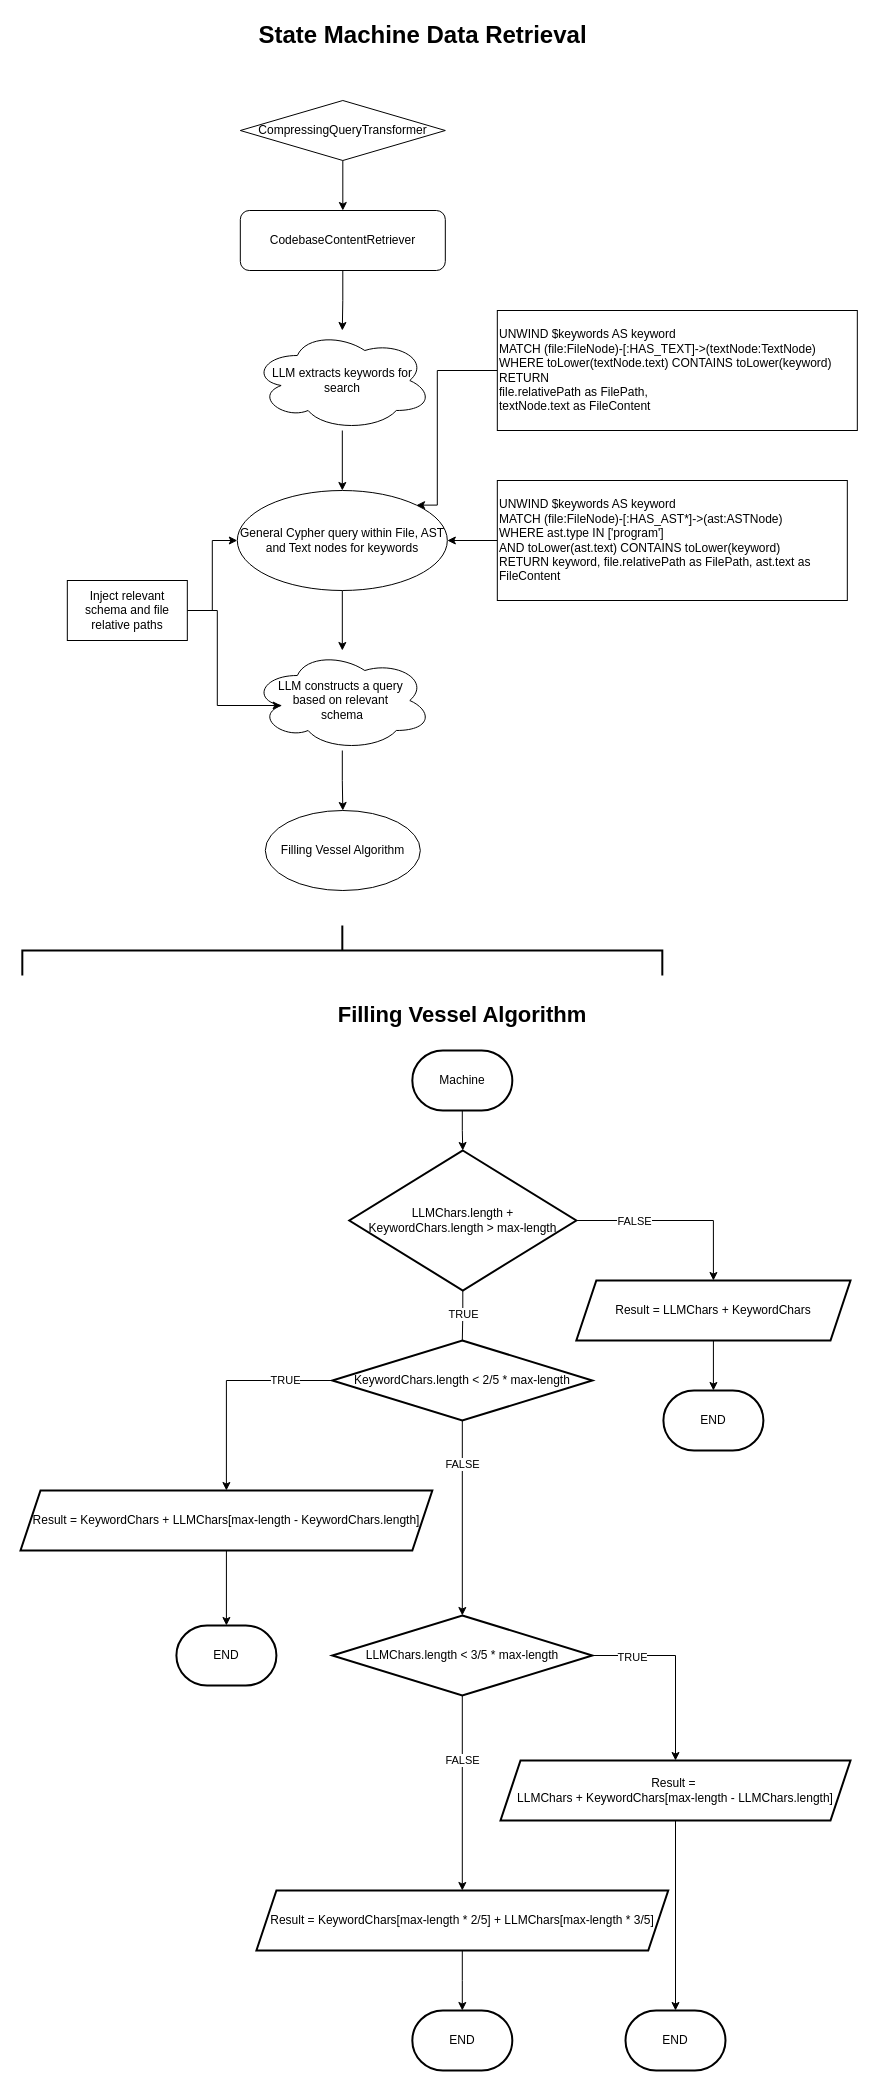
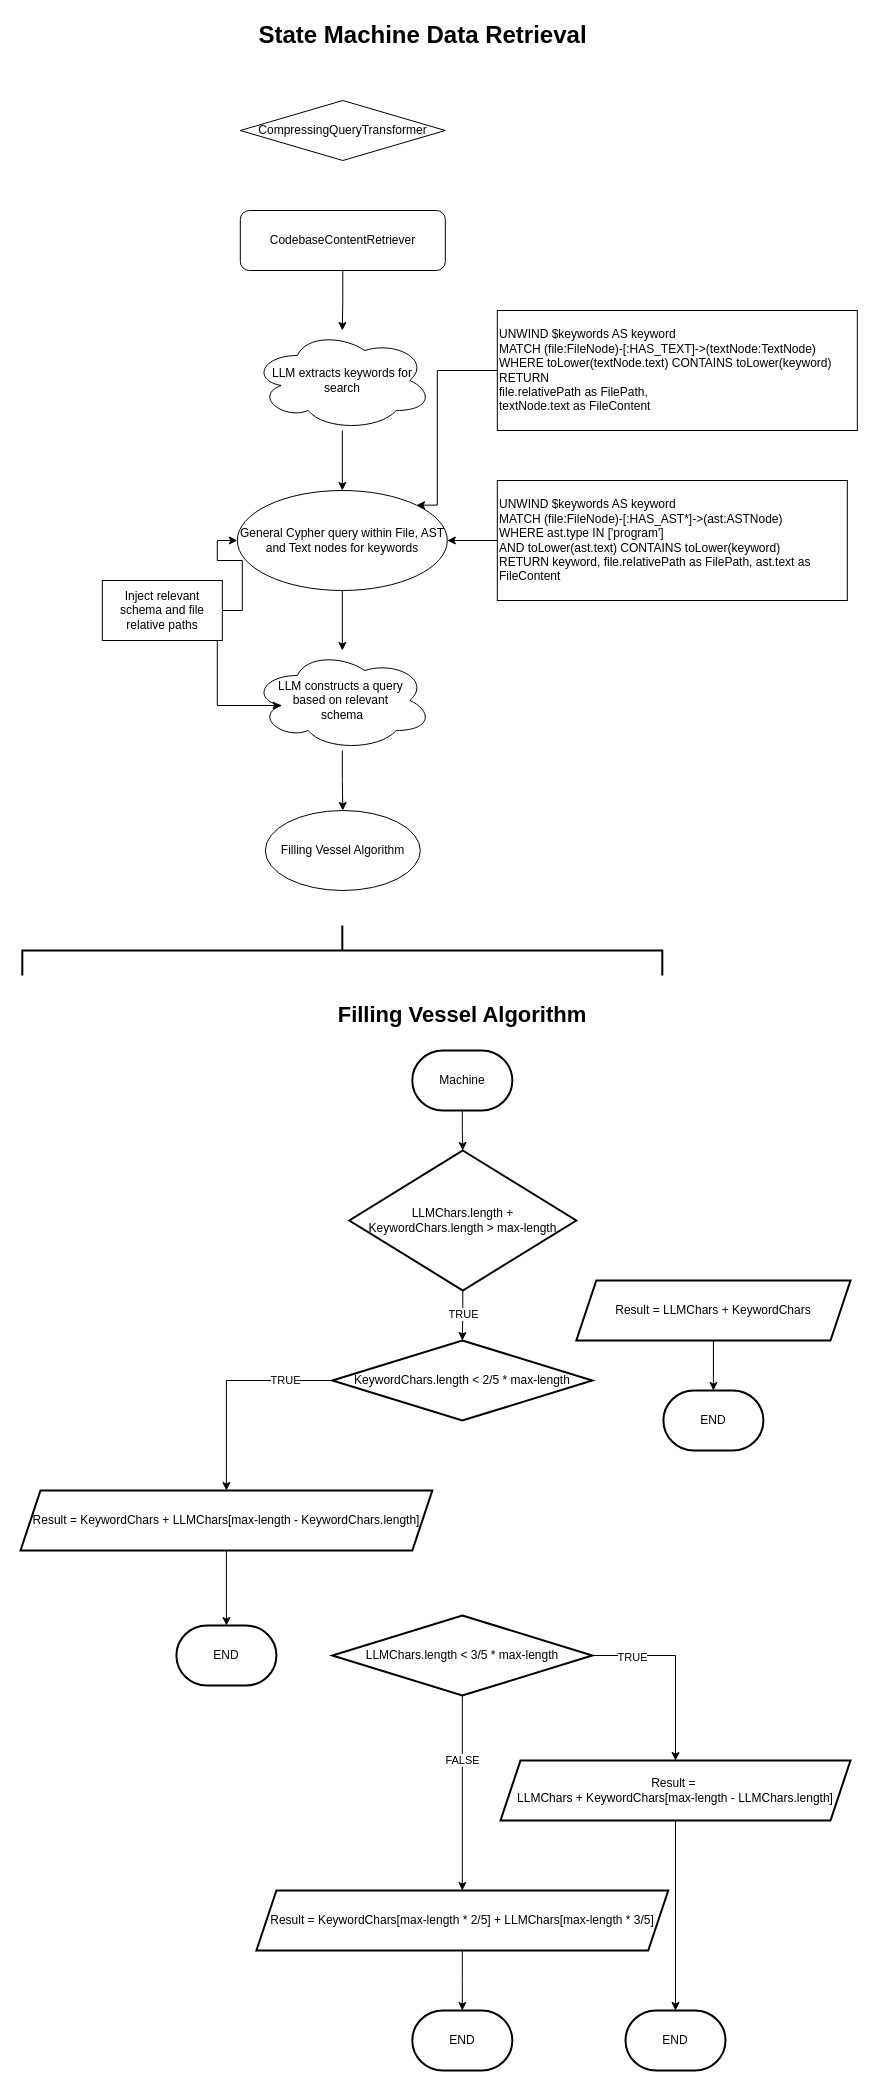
(343, 182) -> none
(127, 611) -> (162, 611)
(671, 1221) -> none
(462, 1335) -> (462, 1332)
(462, 1515) -> none
